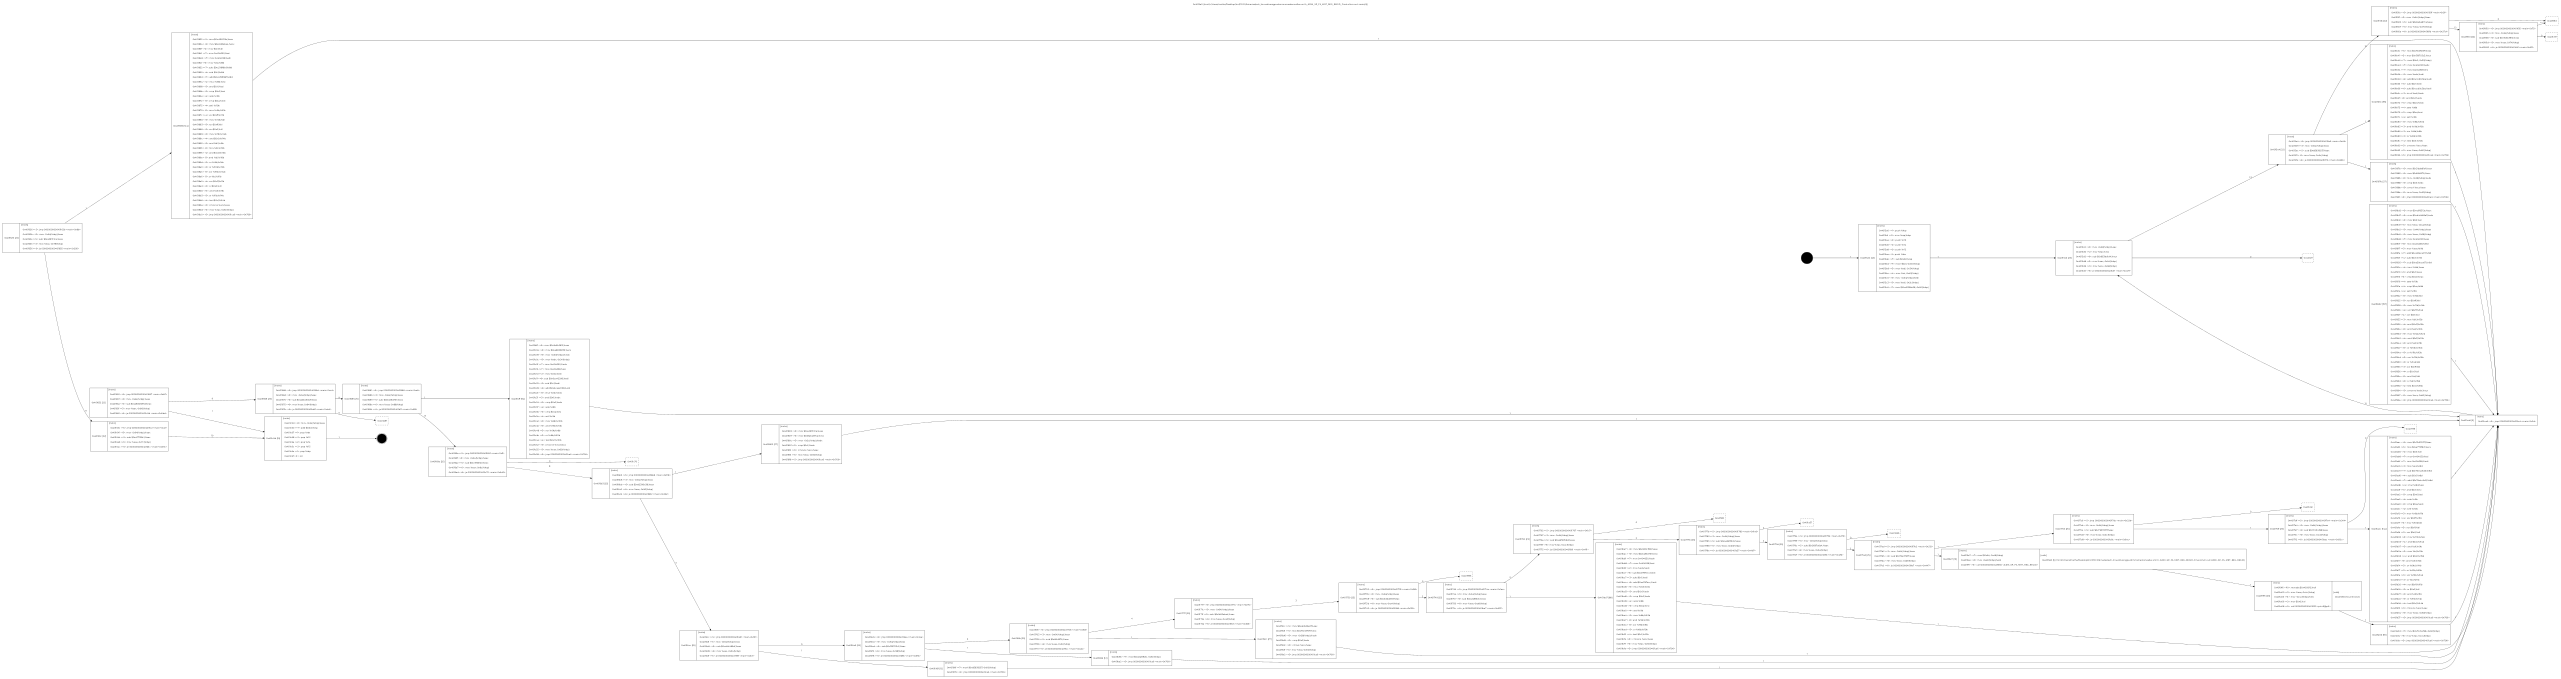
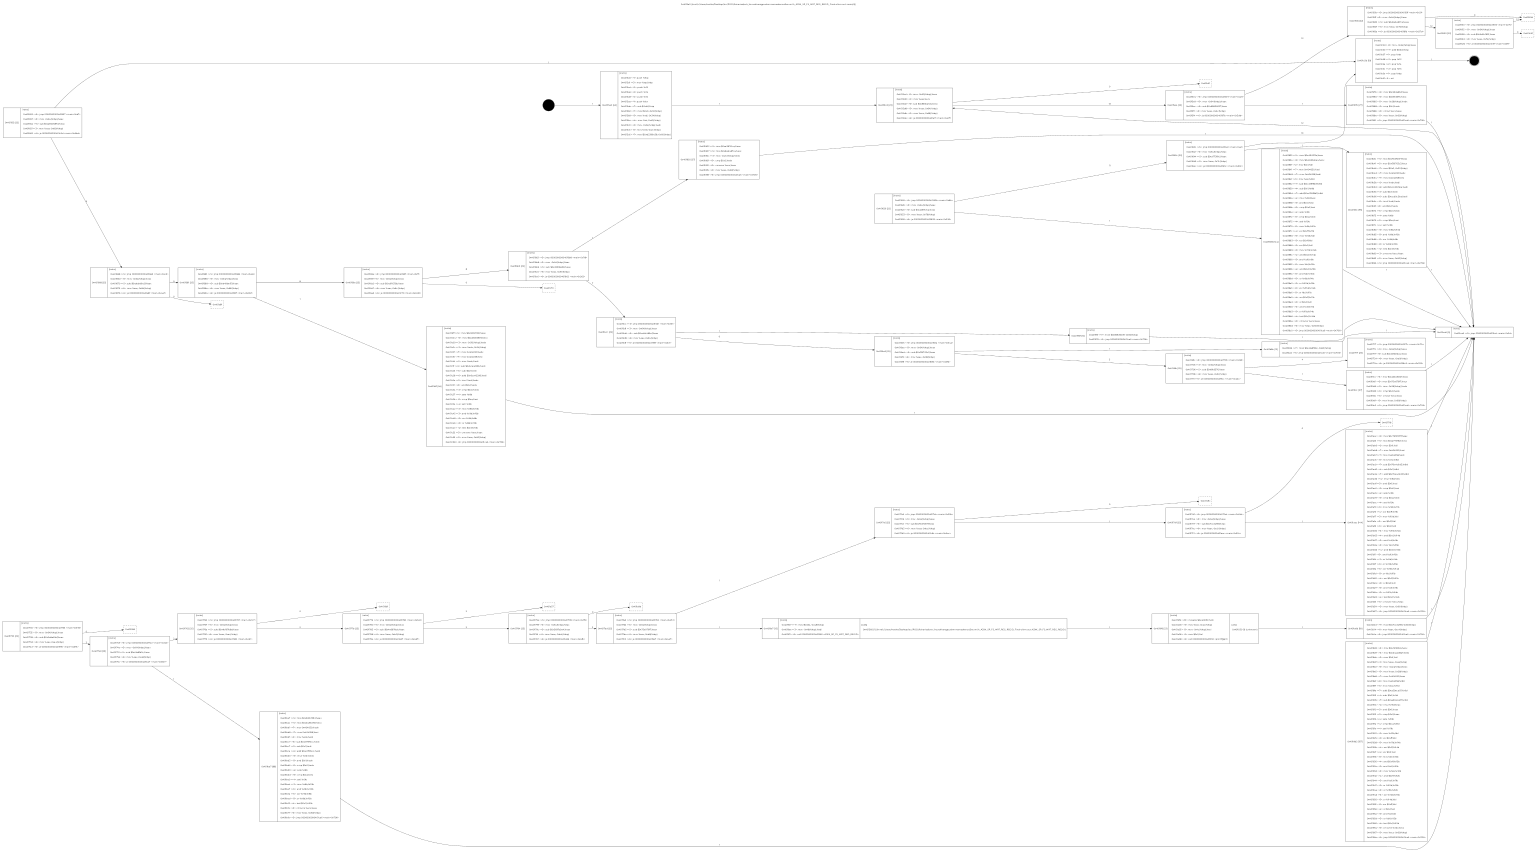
(2354, 128) -> (1296, 147)
(1295, 606) -> none
